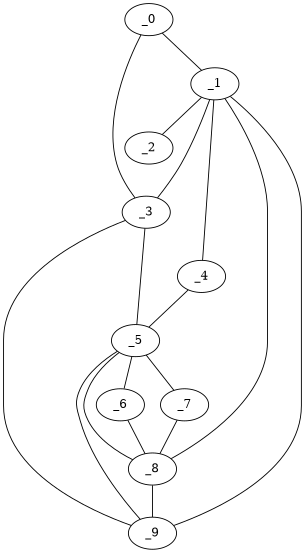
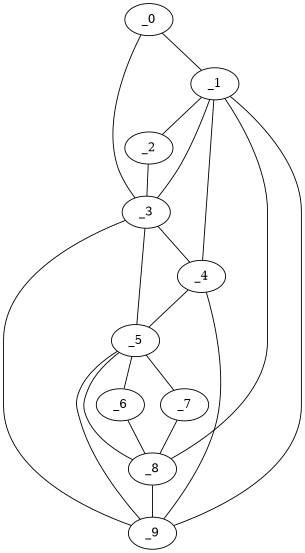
none -> (148, 180)
none -> (174, 244)
none -> (218, 412)
